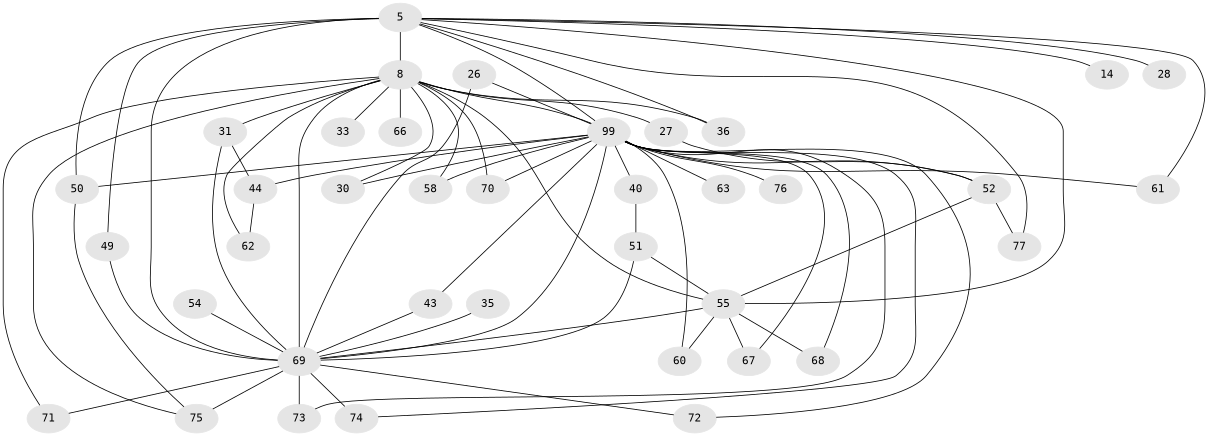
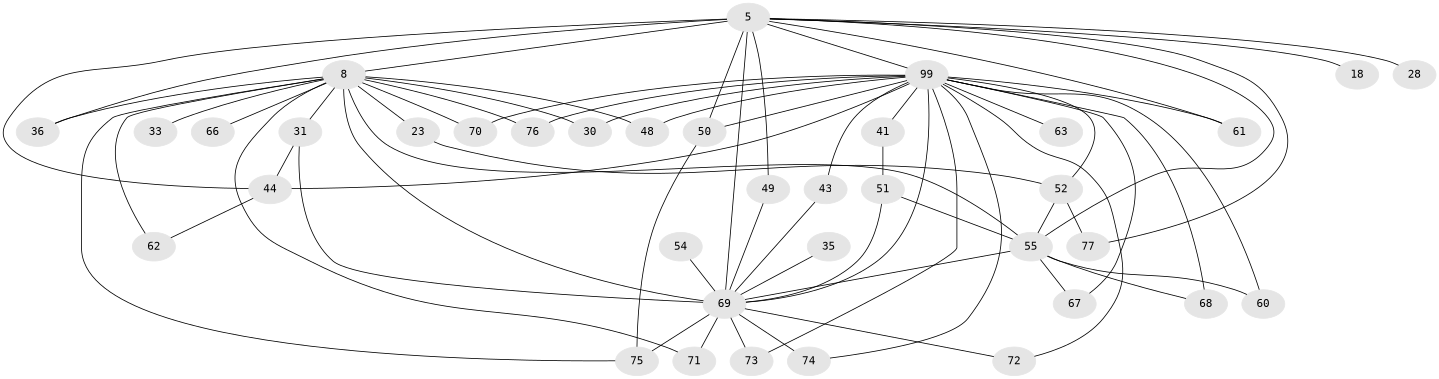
none -> (221, 52)
(474, 75) -> none
(1107, 75) -> (1357, 75)
(528, 105) -> (441, 98)
(666, 132) -> (418, 132)
(431, 189) -> (647, 132)
(636, 189) -> (883, 132)
